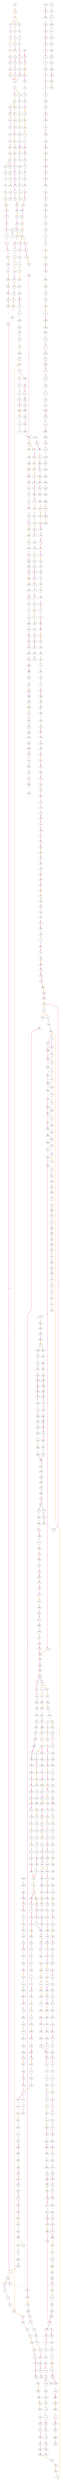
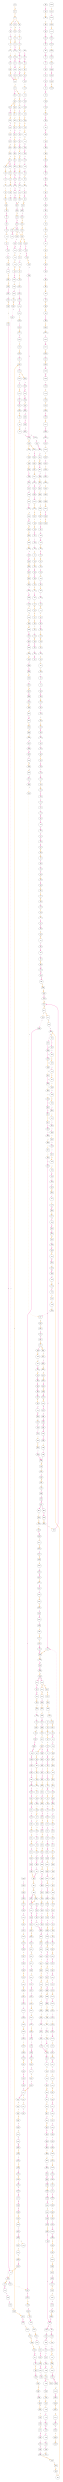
(36, 1901) -> (34, 1901)
